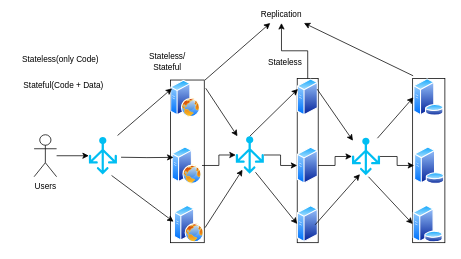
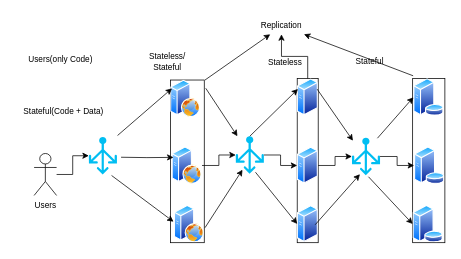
(282, 14) -> (282, 25)
(61, 59) -> (61, 59)
none -> (370, 61)
(64, 85) -> (64, 111)
(45, 156) -> (45, 174)
